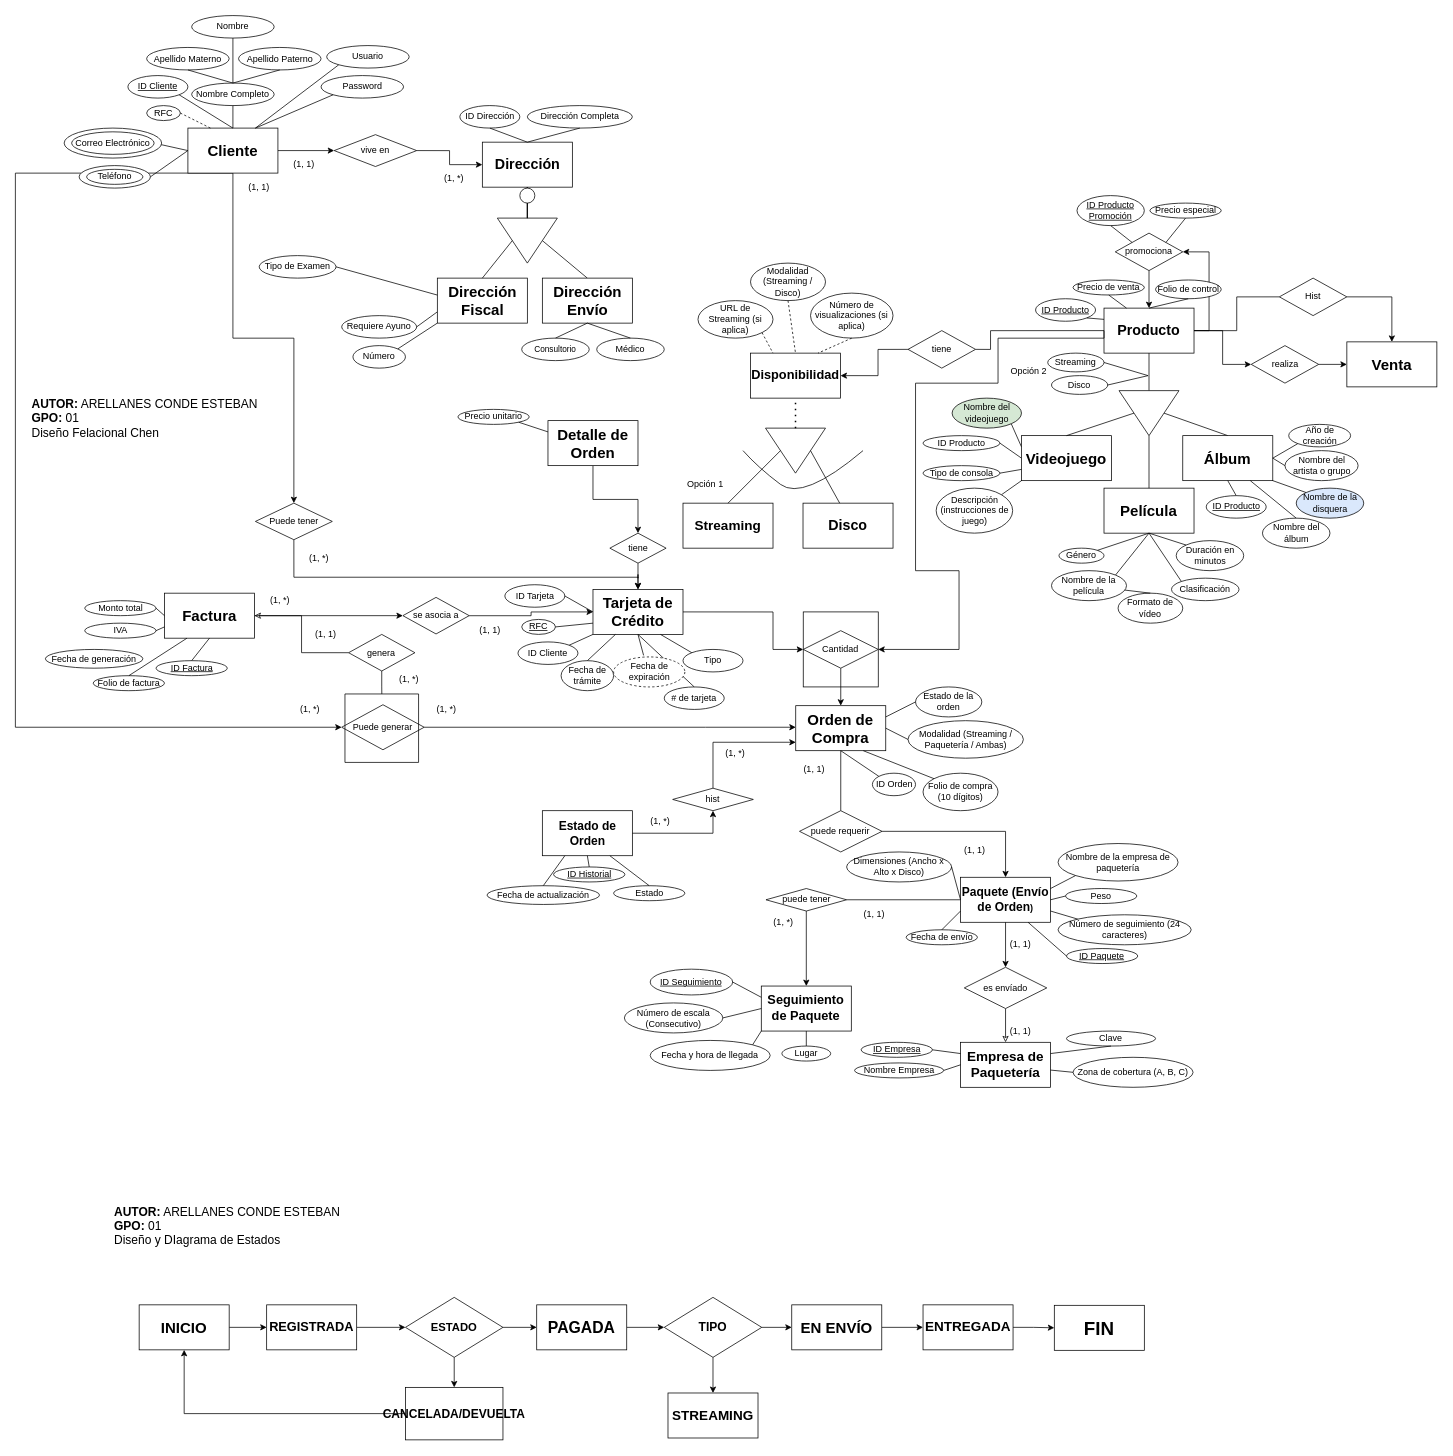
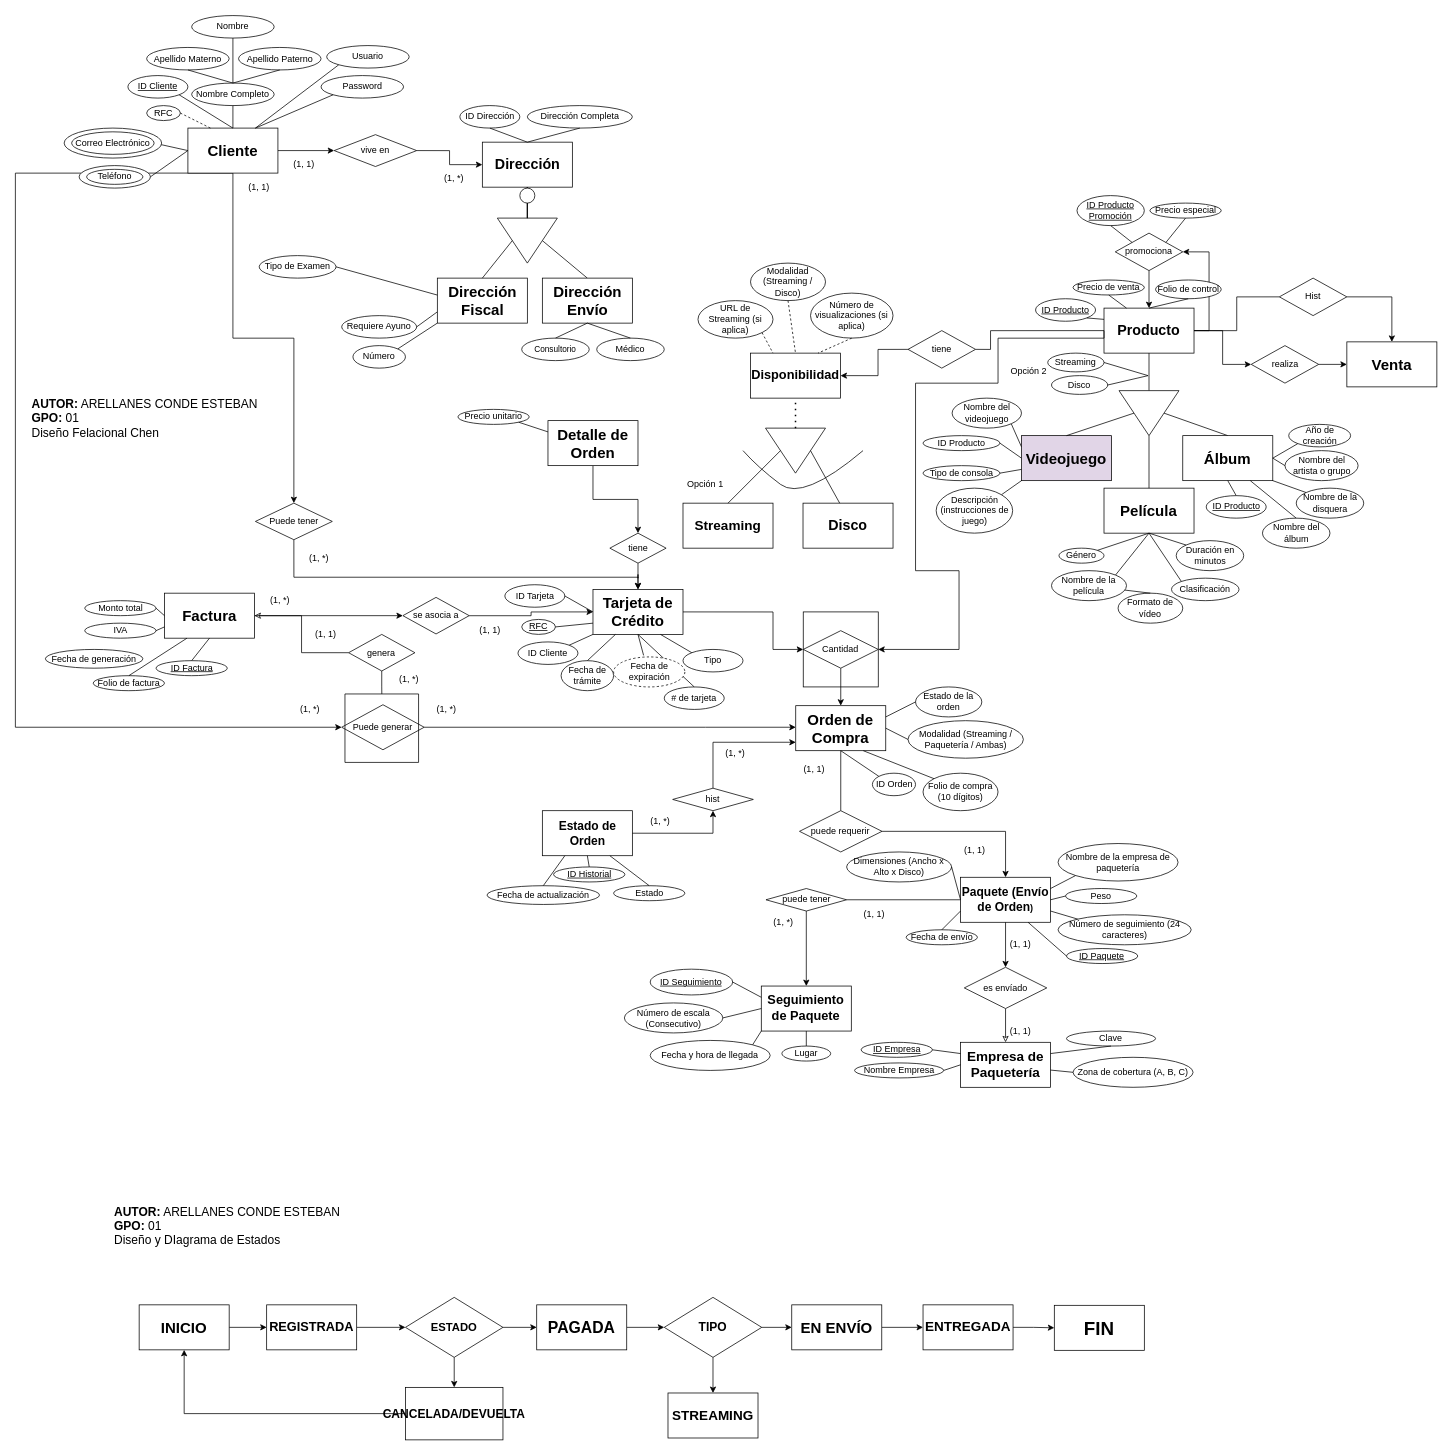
(987, 413) -> (987, 413)
(1066, 458) -> (1066, 458)
(1330, 503) -> (1330, 503)
